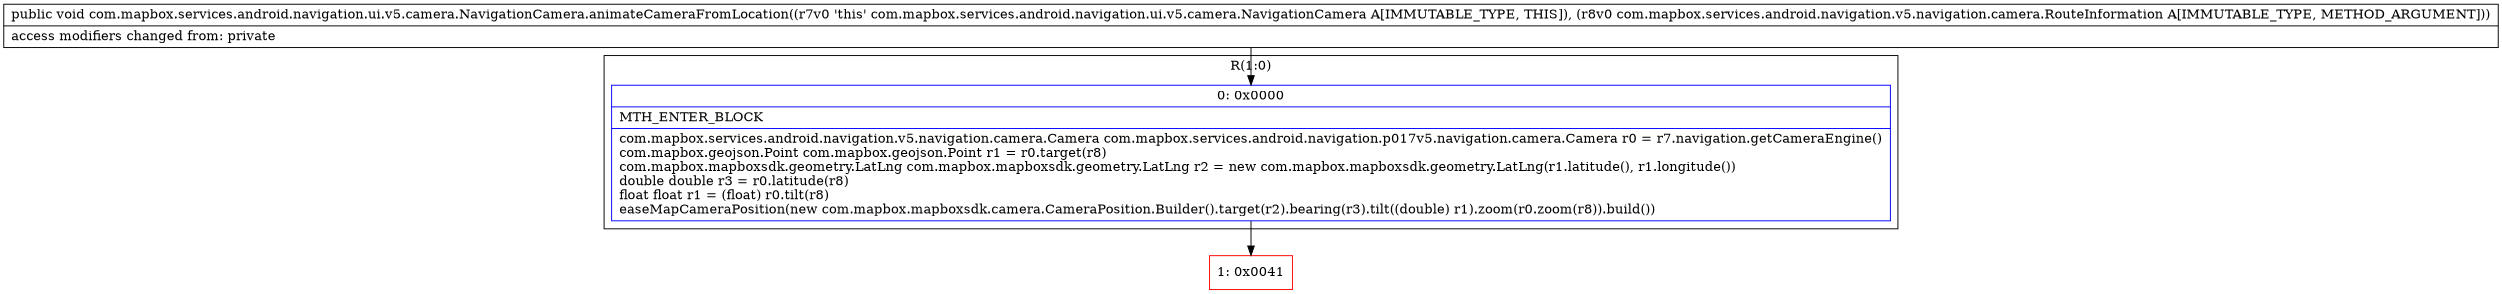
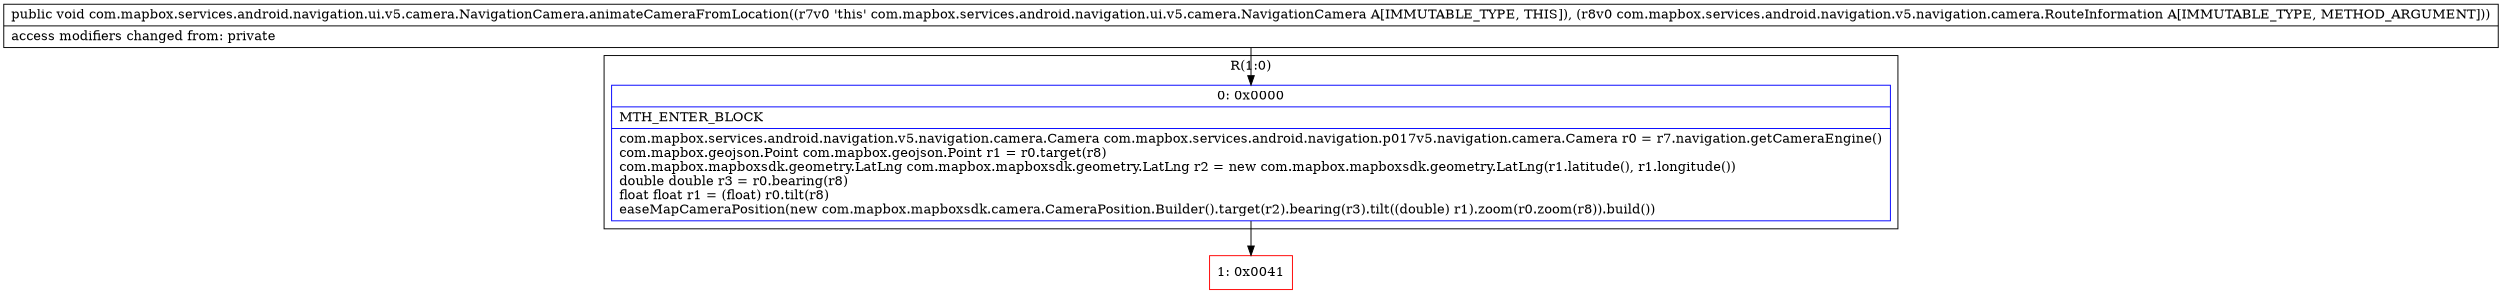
(734, 181) -> (734, 181)
